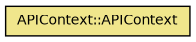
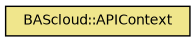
(98, 21) -> (98, 21)
